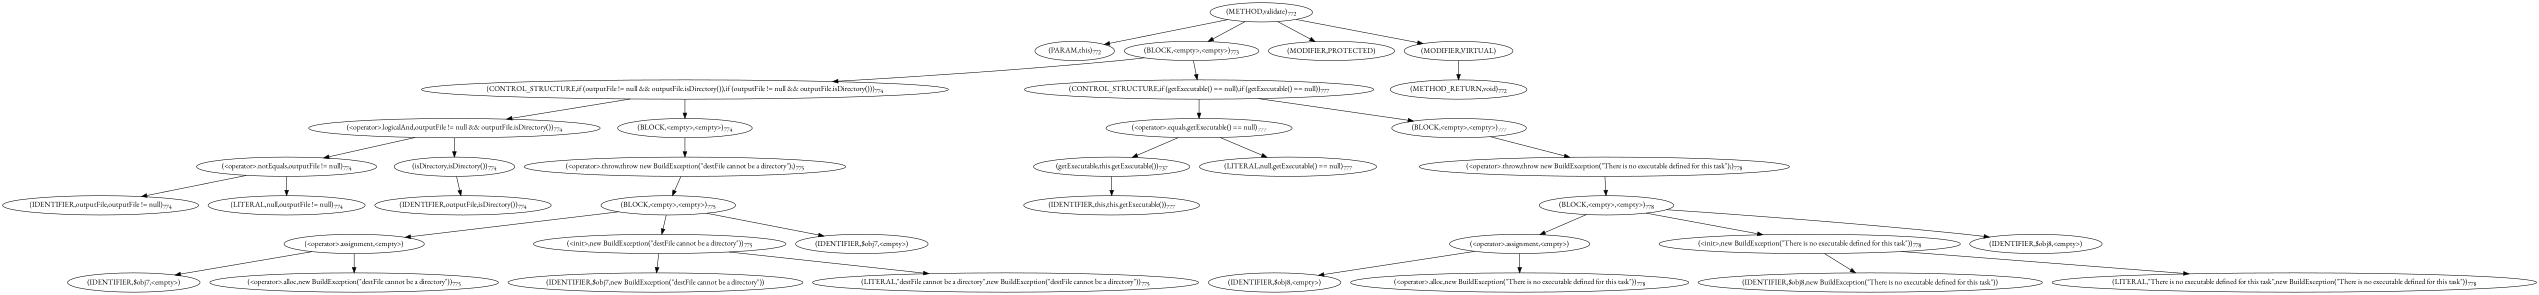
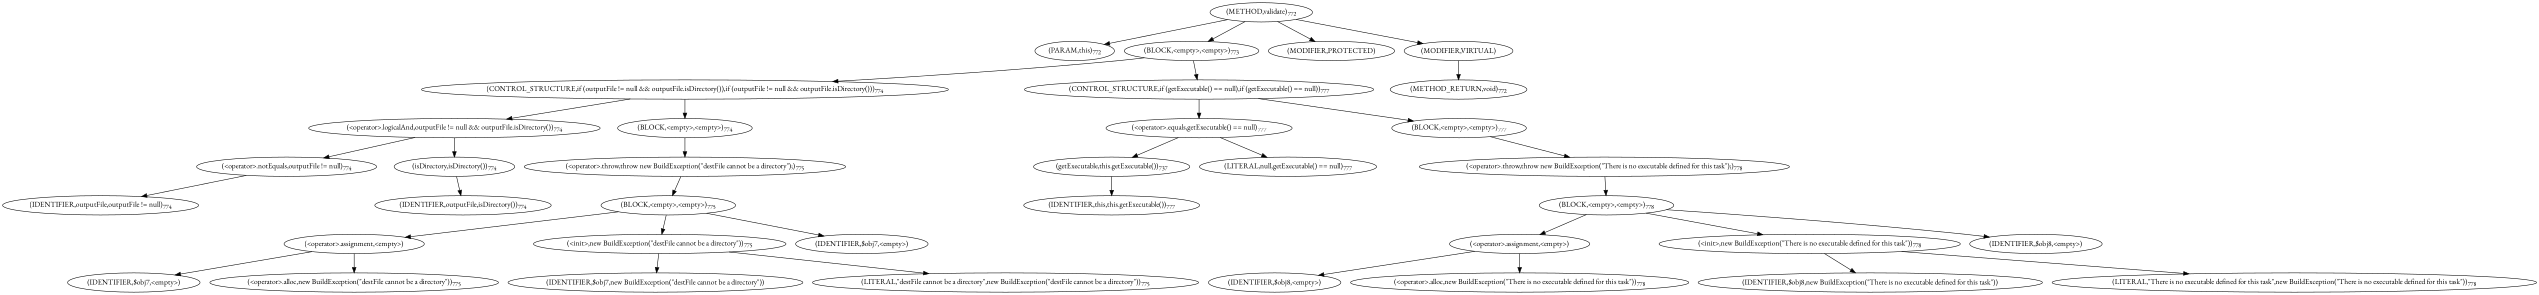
(287, 205) -> none
